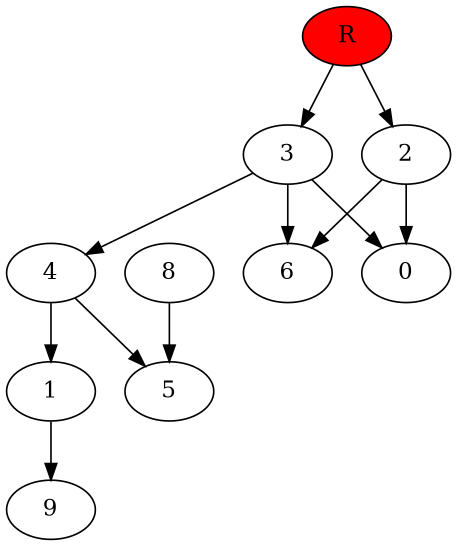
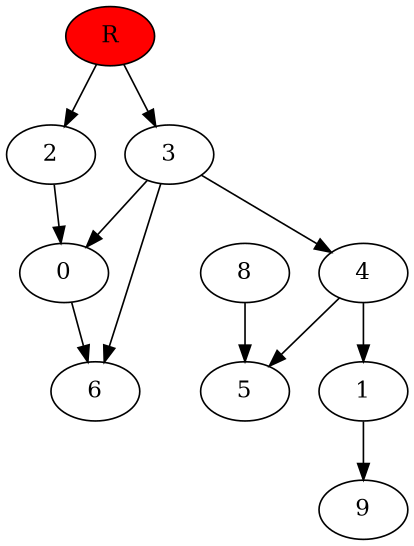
(355, 206) -> (78, 324)
